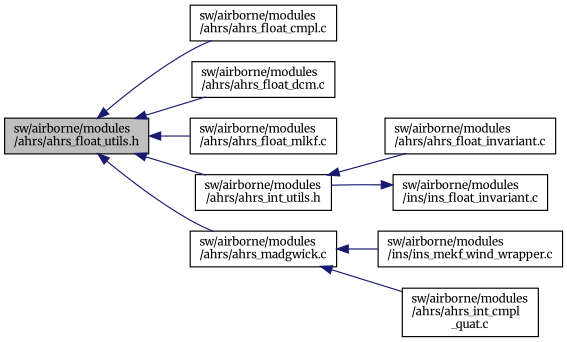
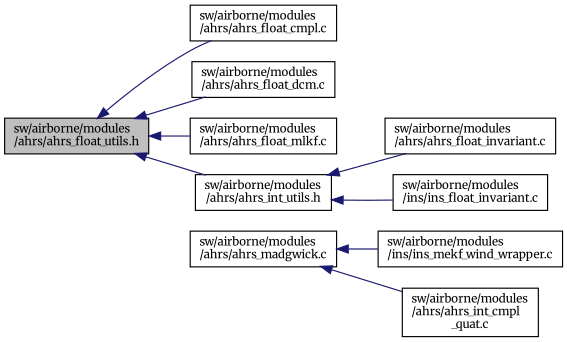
(356, 185) -> (368, 200)
(158, 200) -> none
